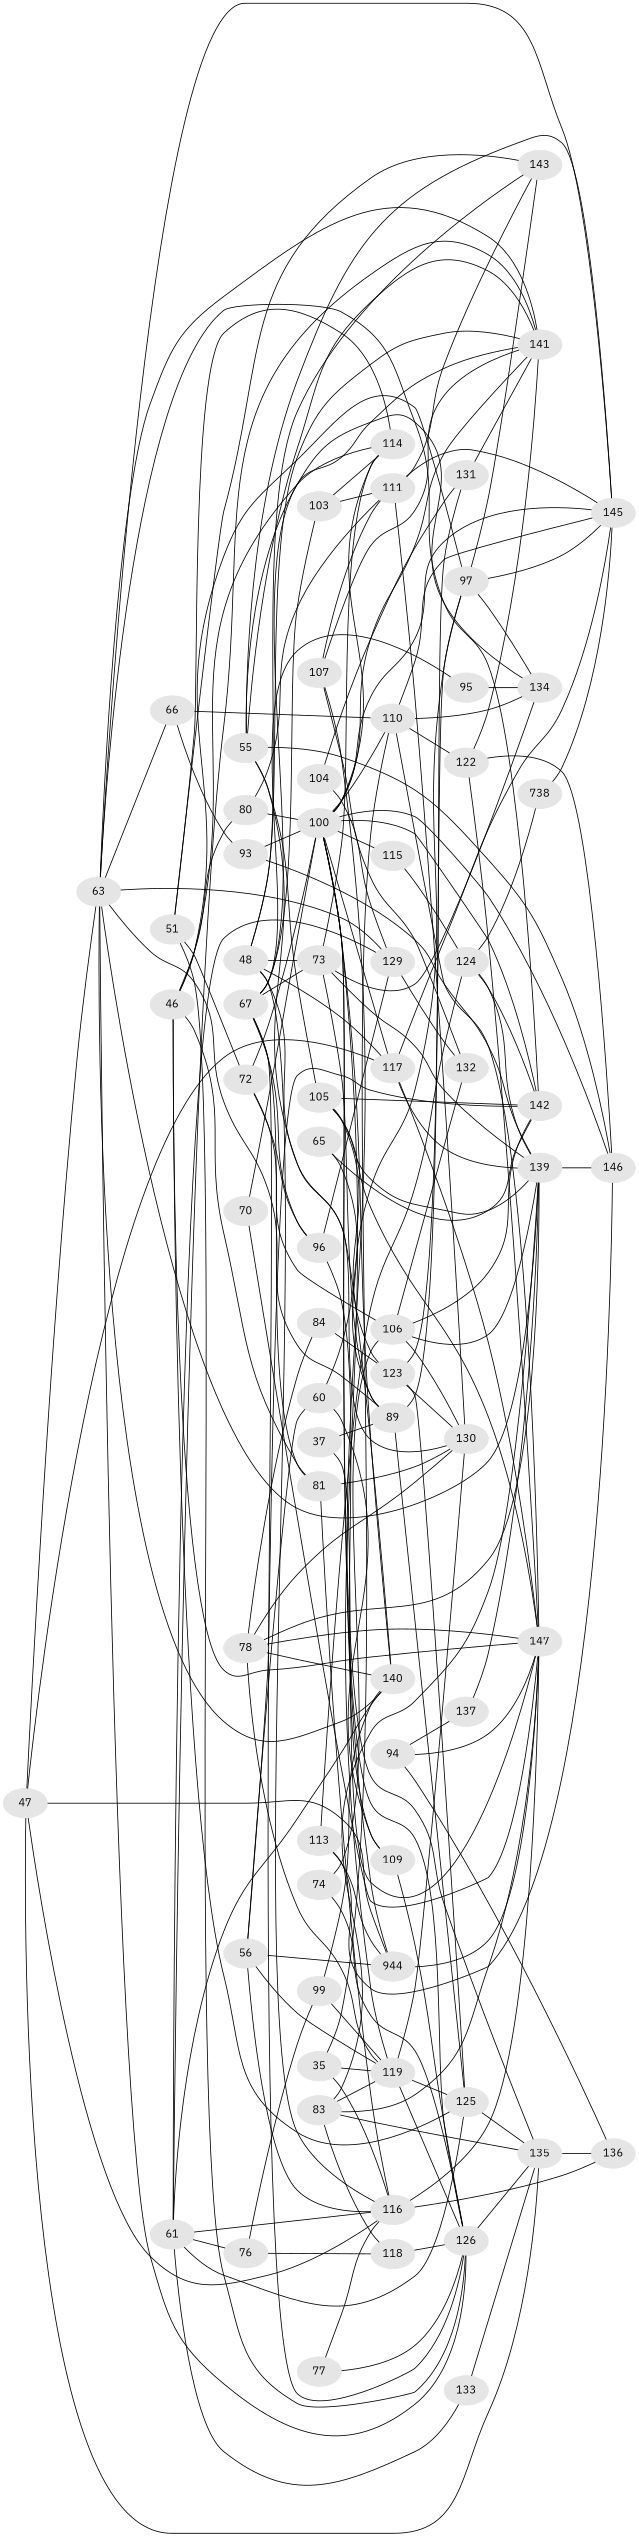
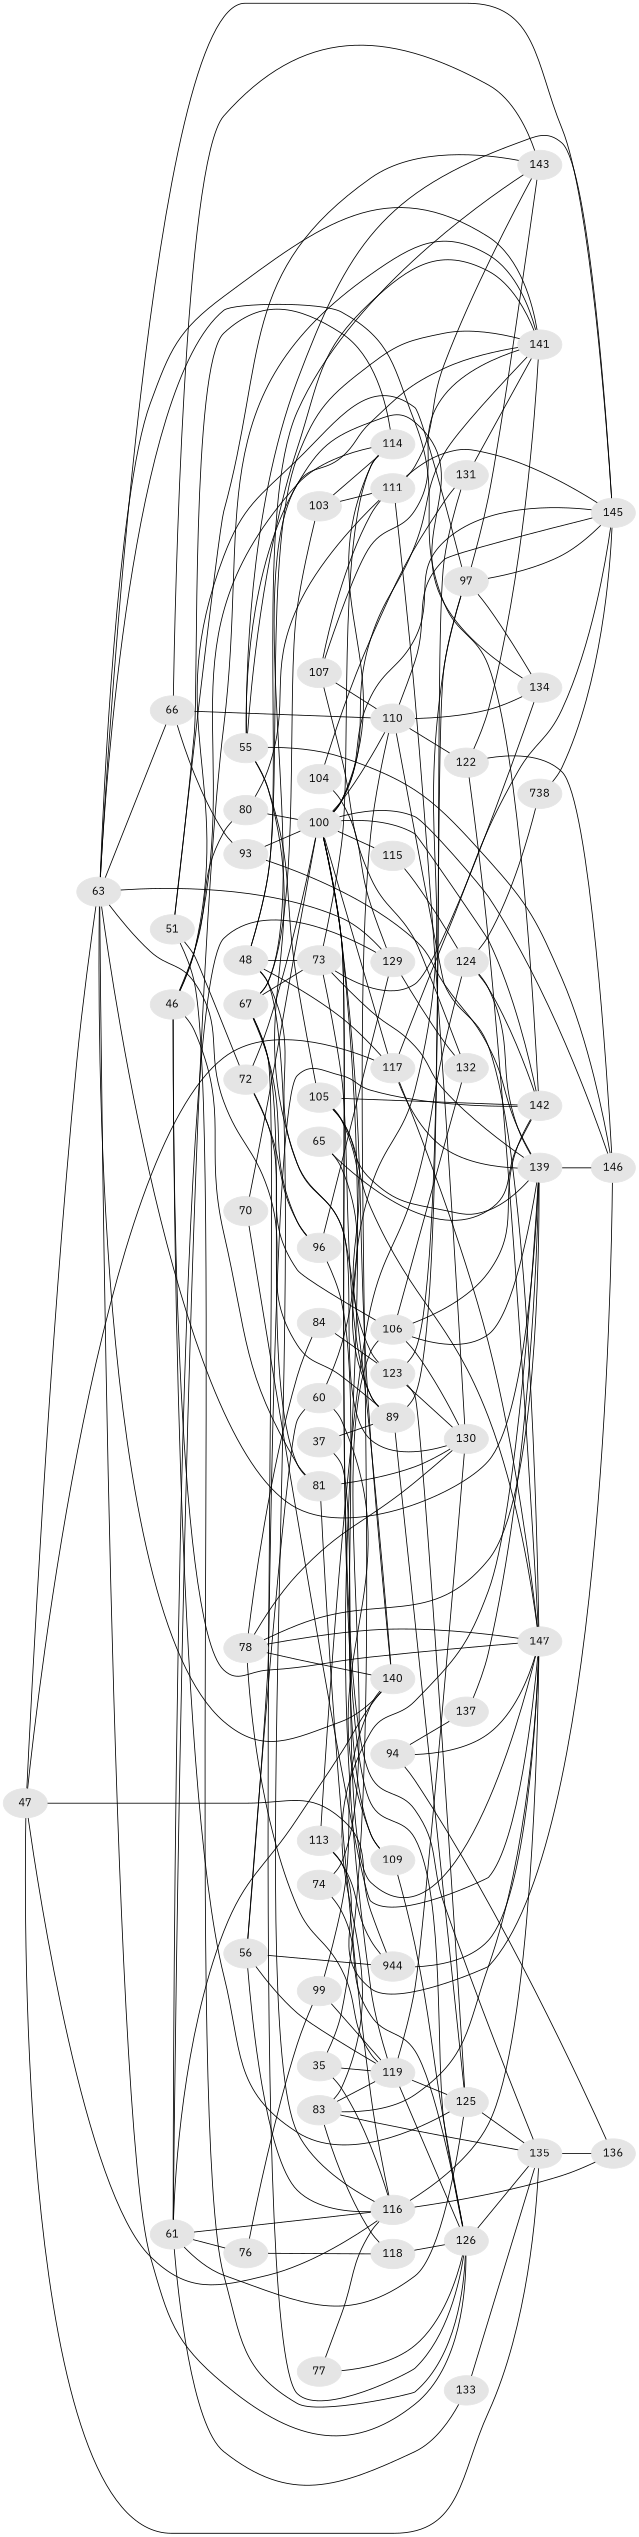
none -> (199, 217)
(466, 688) -> none
(356, 1320) -> (355, 695)
